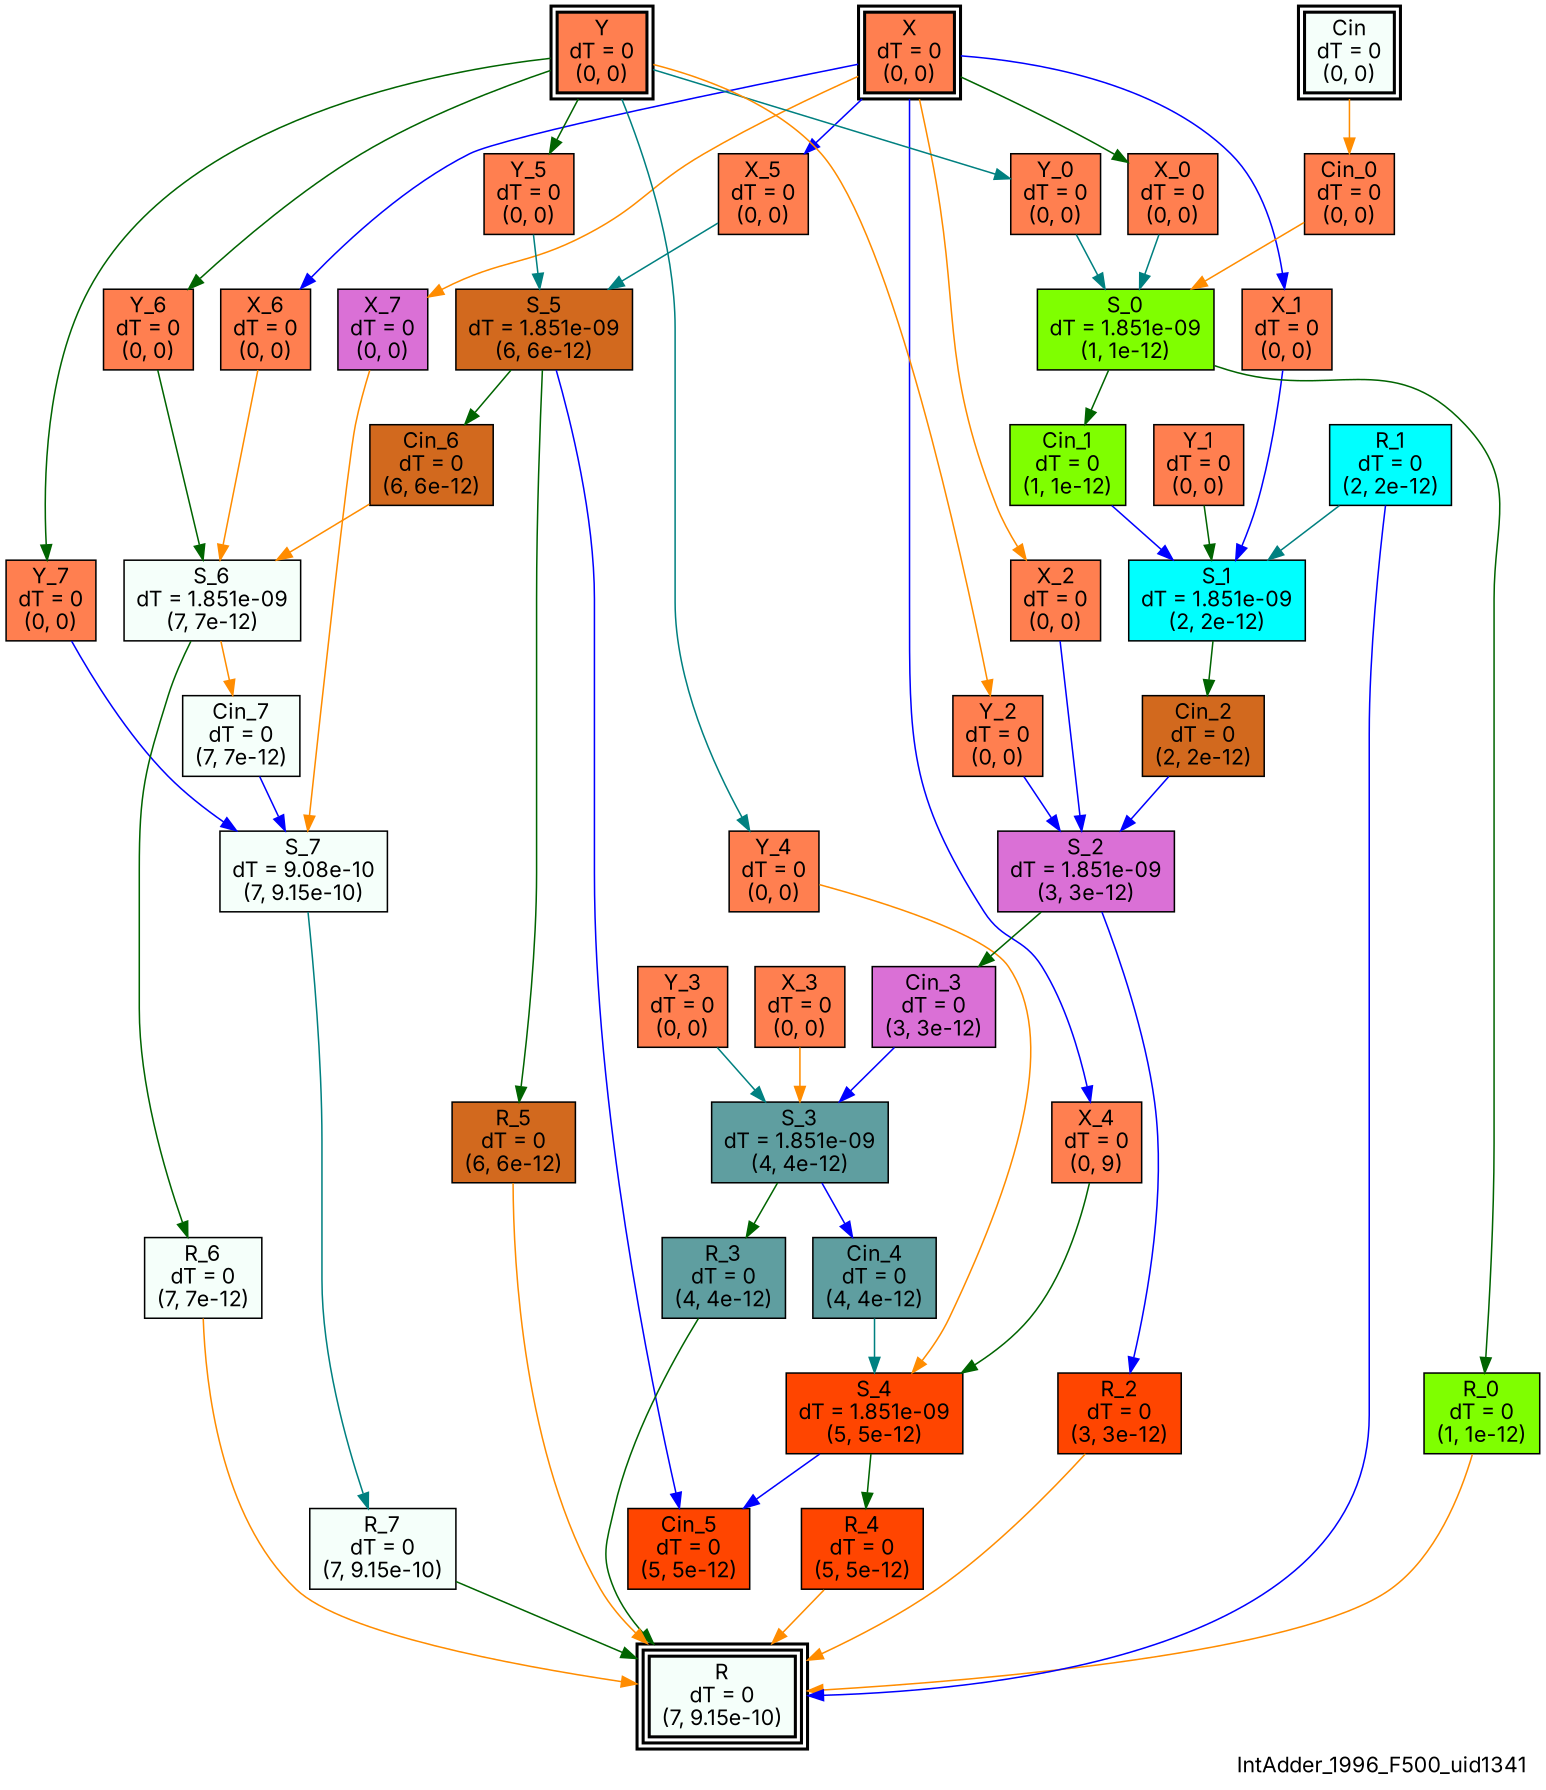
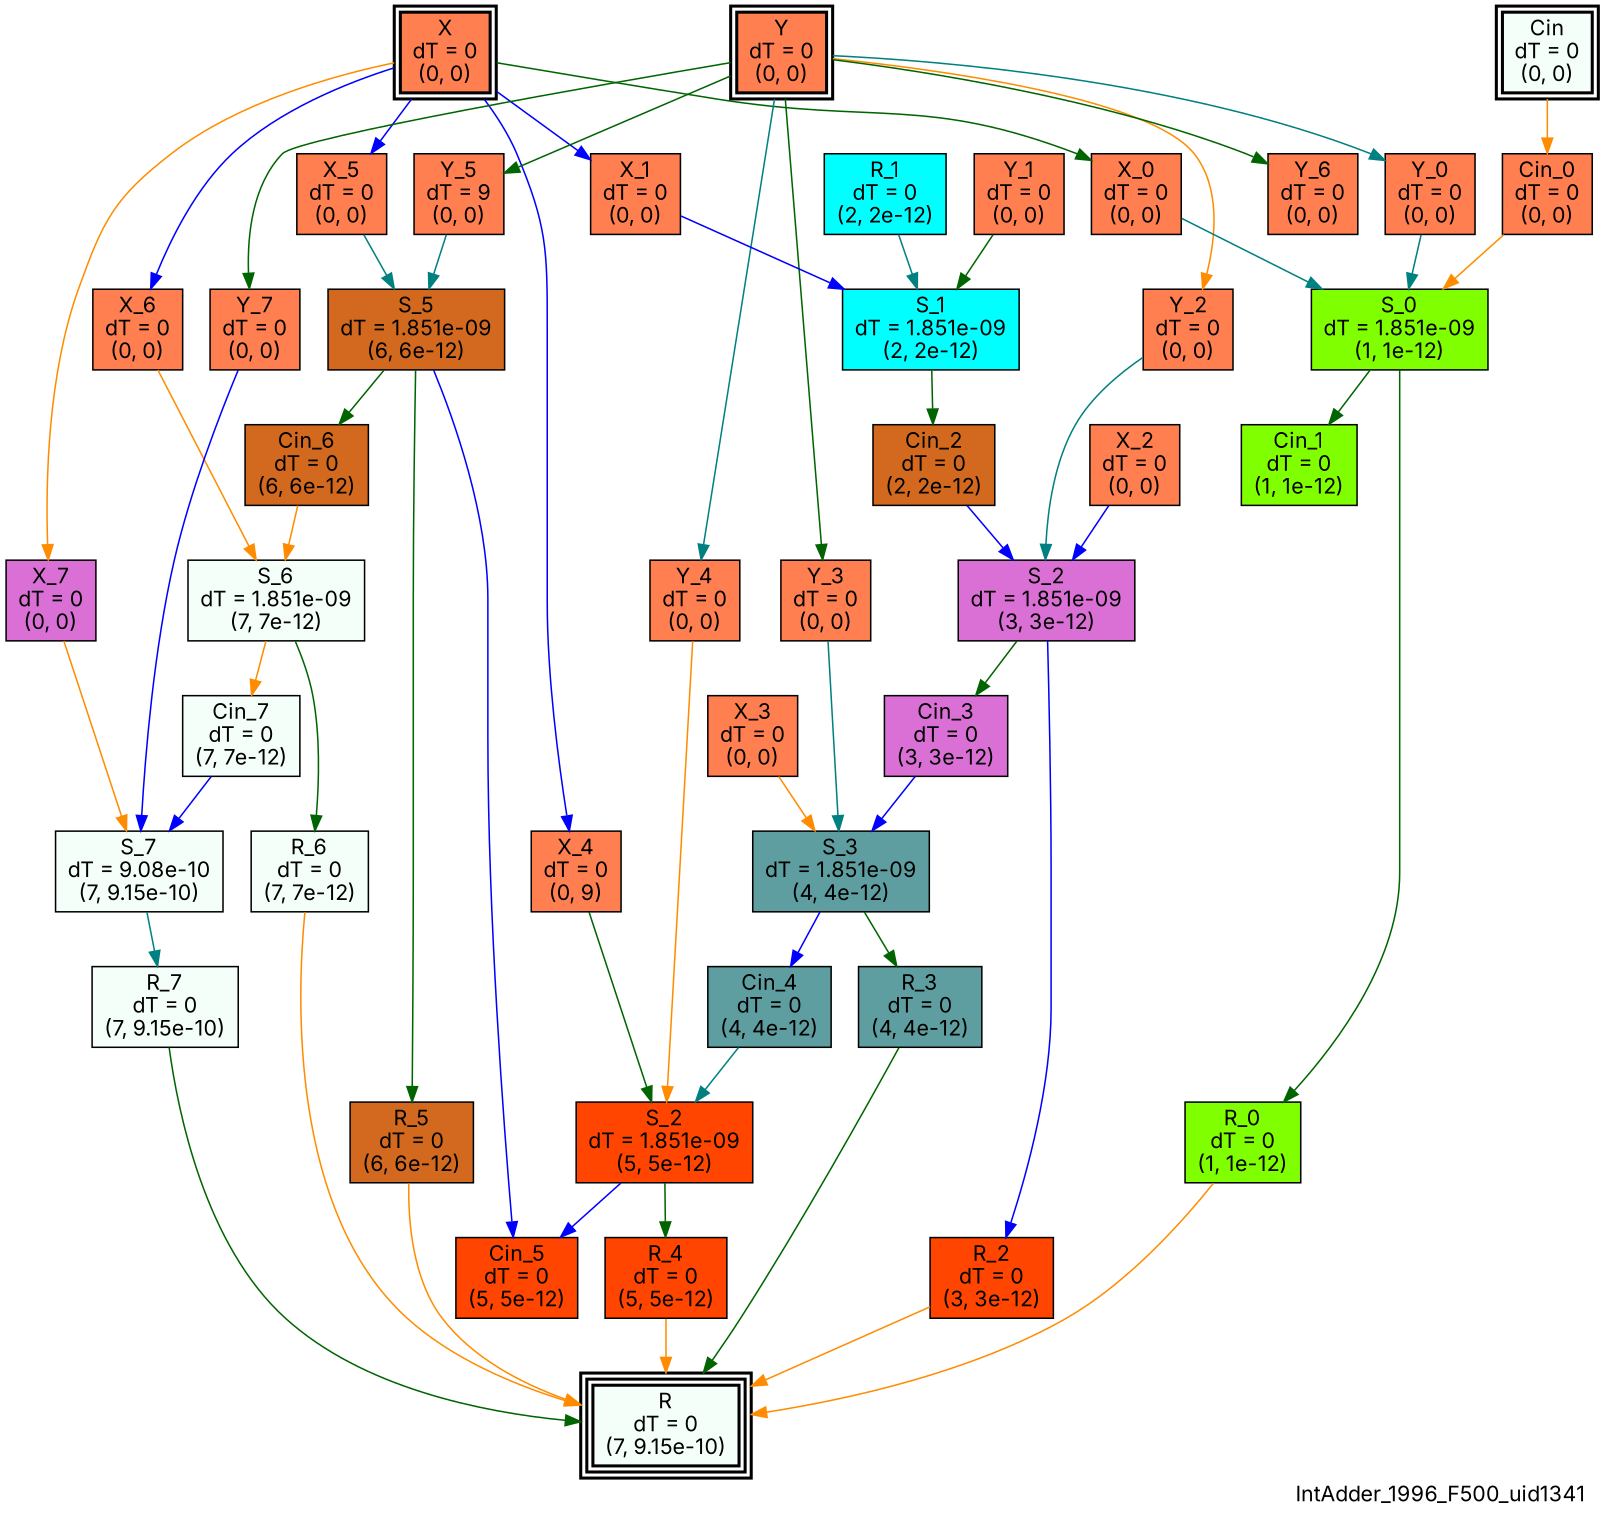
(529, 194) -> (459, 194)
none -> (803, 322)
(953, 327) -> none
(179, 457) -> none
(1137, 528) -> none
(1038, 797) -> (1069, 437)
(1369, 1296) -> none
(875, 1413) -> (664, 1142)
